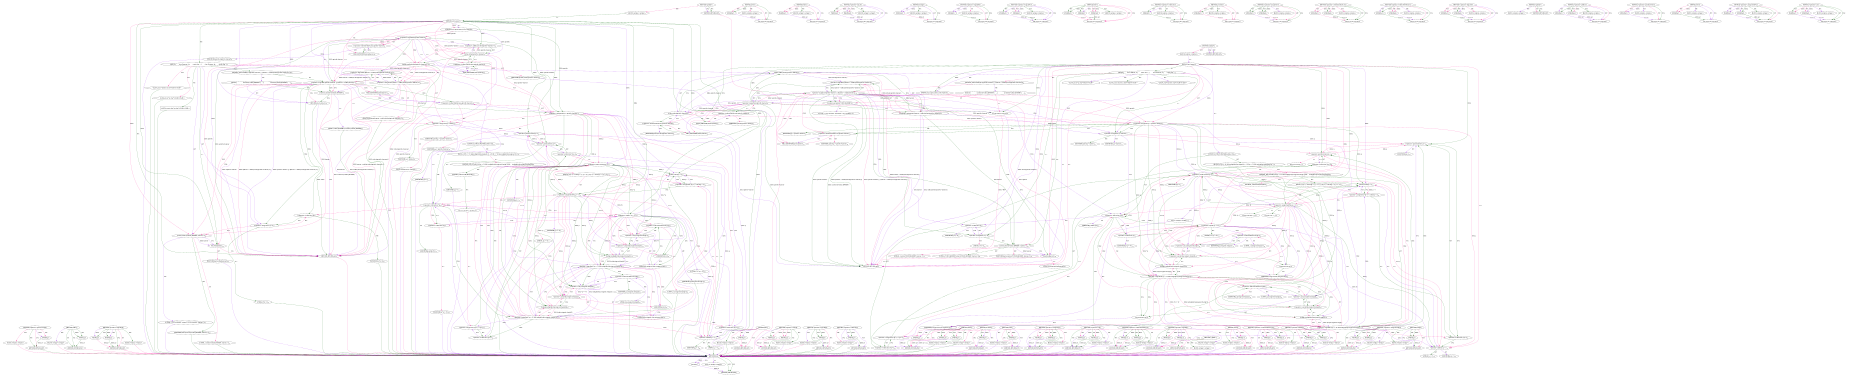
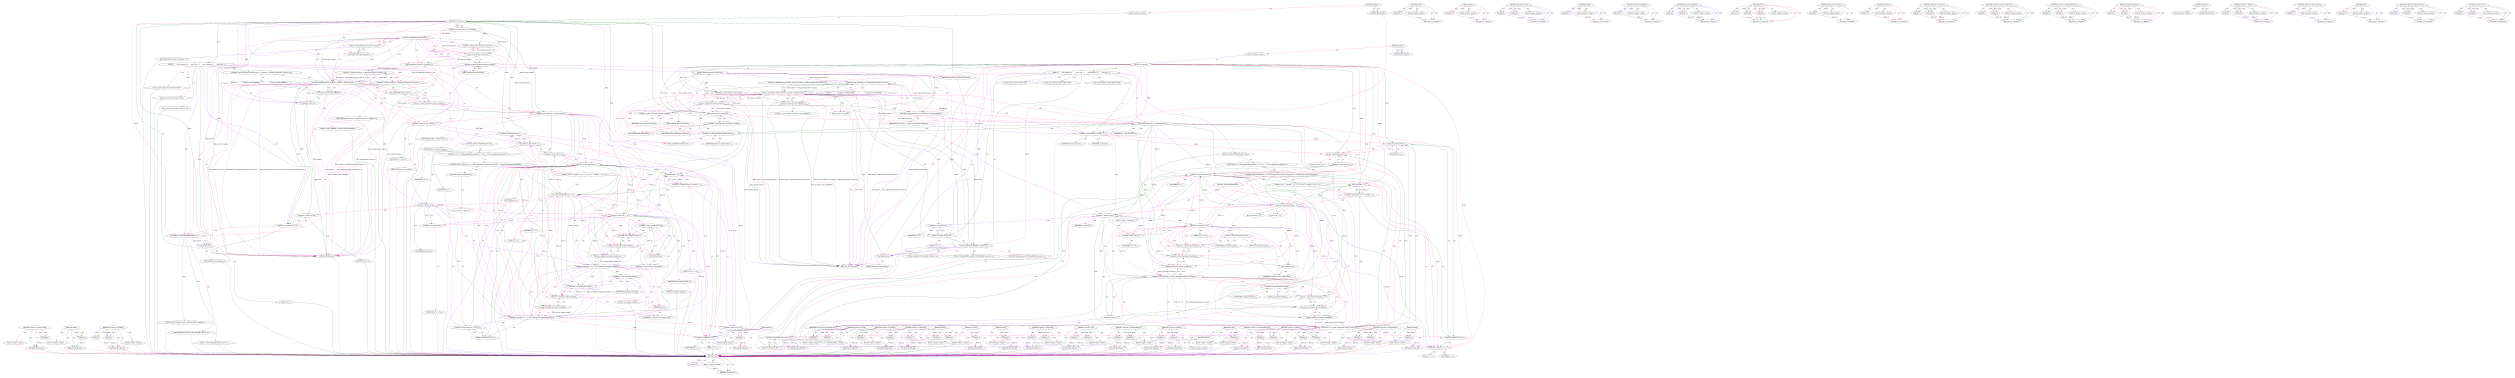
none -> (908, 124)
